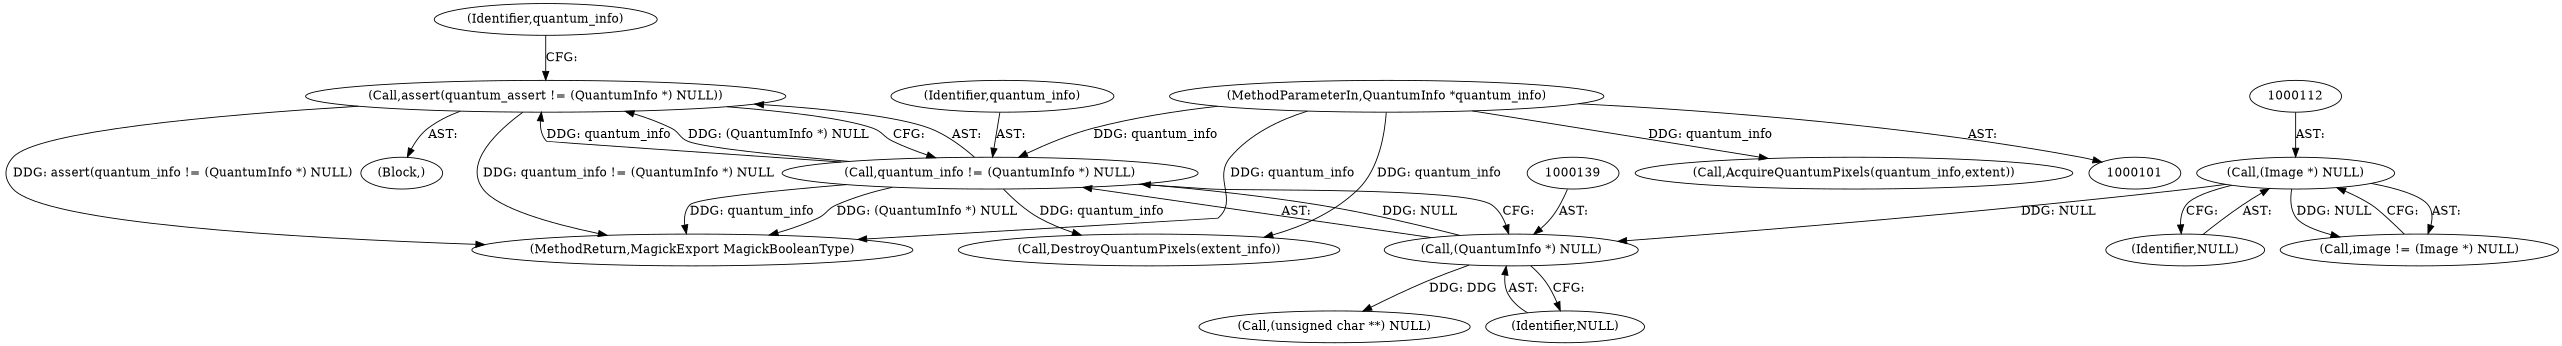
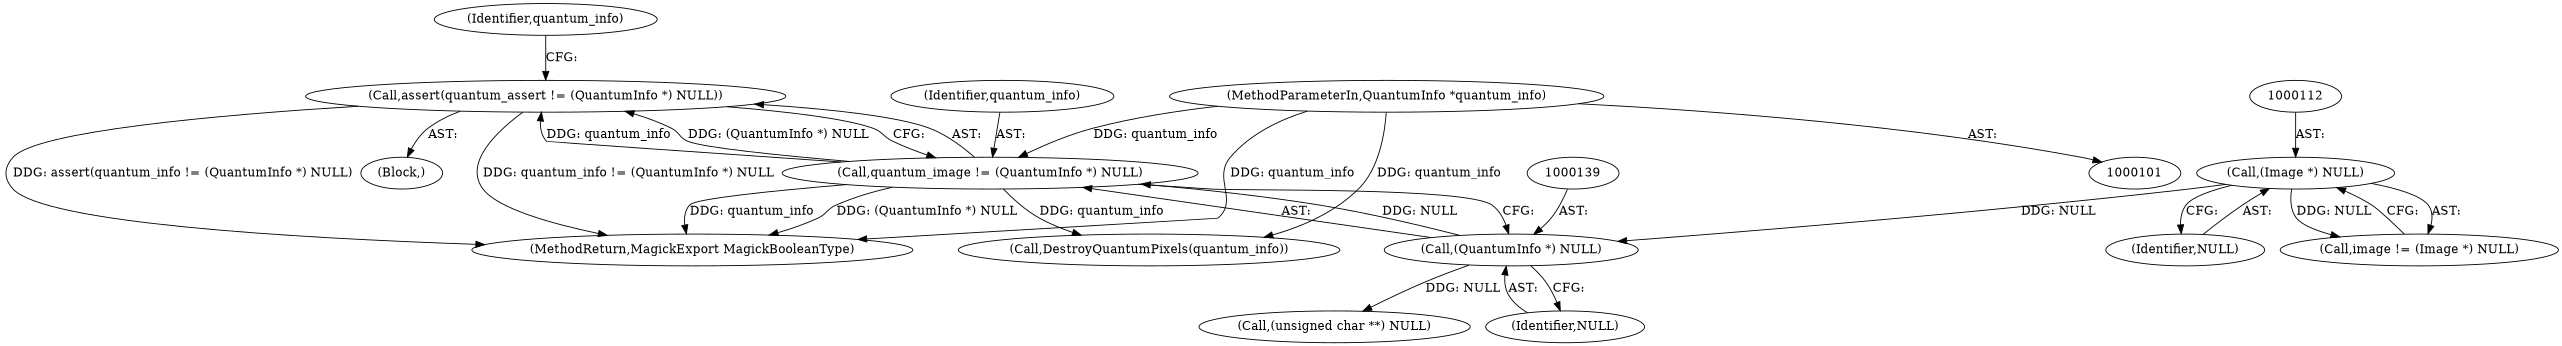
(990, 173) -> (990, 173)
(1854, 173) -> none
(1149, 250) -> (1149, 250)
(1463, 288) -> (1463, 288)
